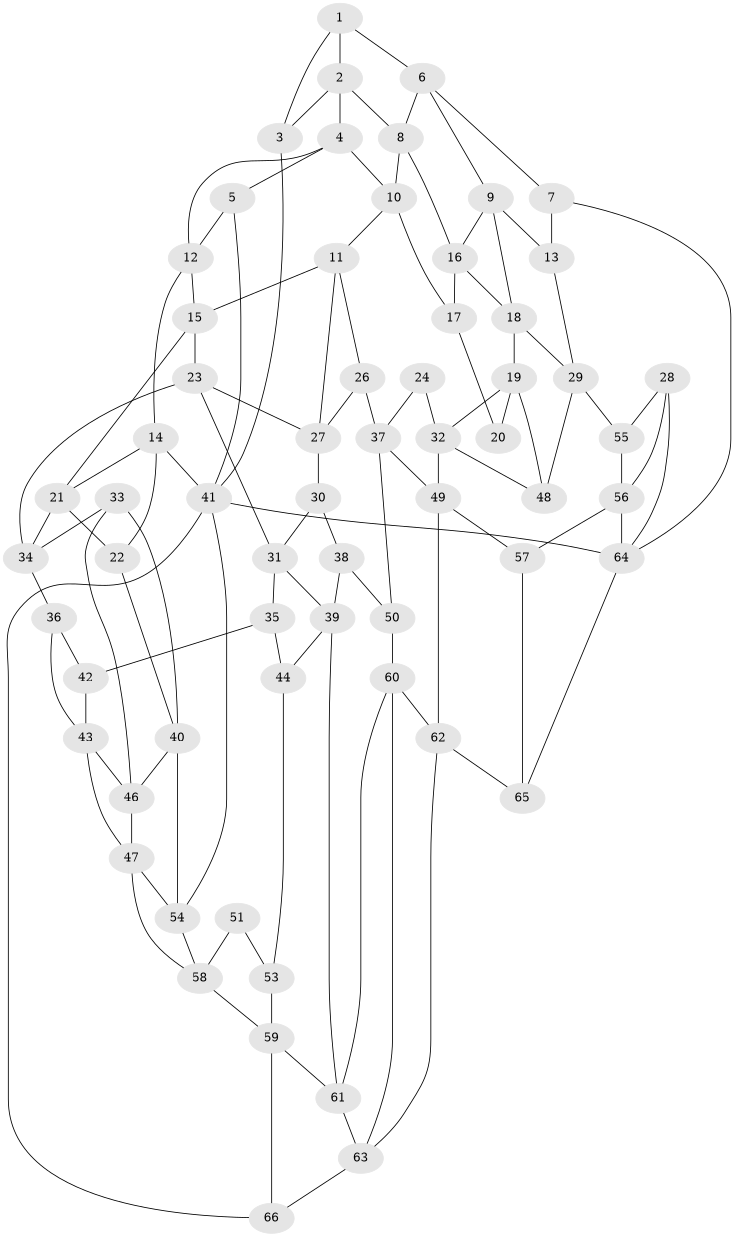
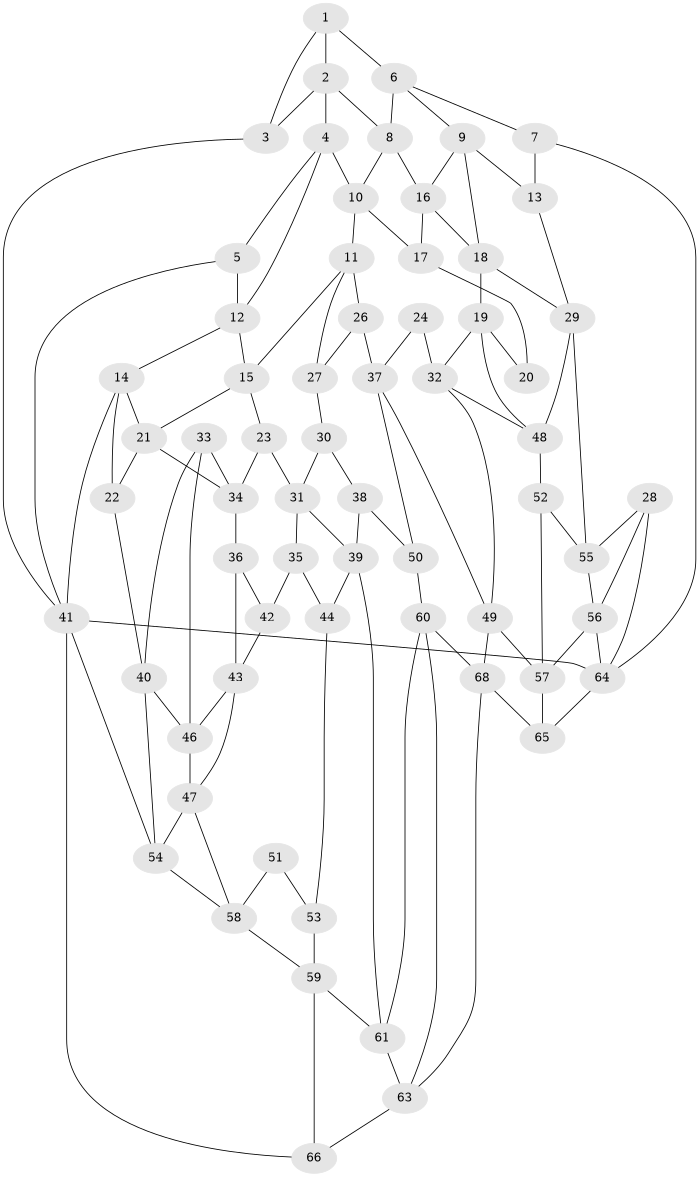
(252, 406) -> none
none -> (541, 498)
(438, 738) -> (482, 678)
